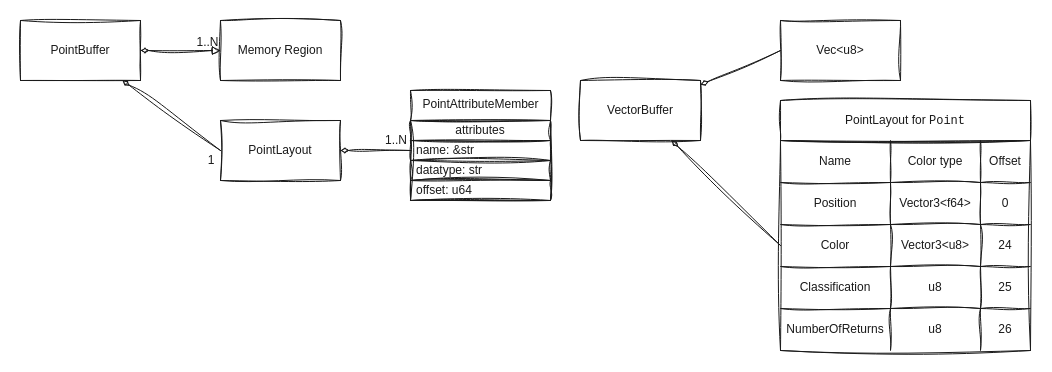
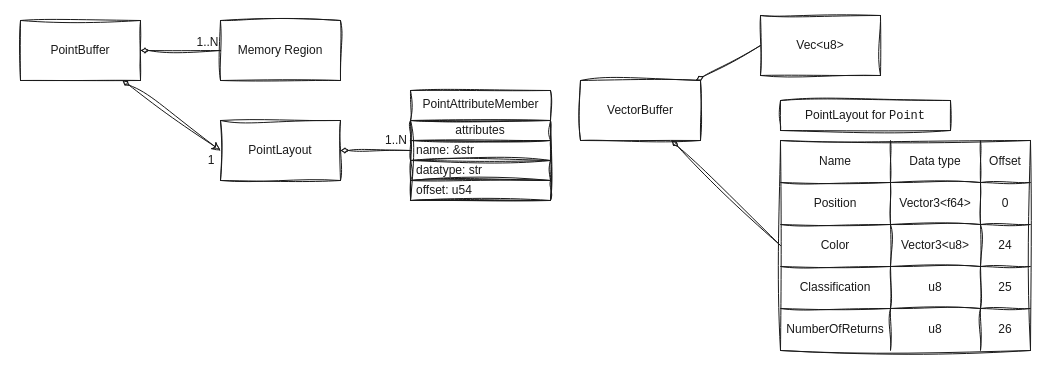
(208, 51) -> (210, 51)
(841, 51) -> (821, 46)
(906, 121) -> (866, 116)
(215, 146) -> (214, 146)
(936, 162) -> (936, 162)
(450, 191) -> (450, 191)
